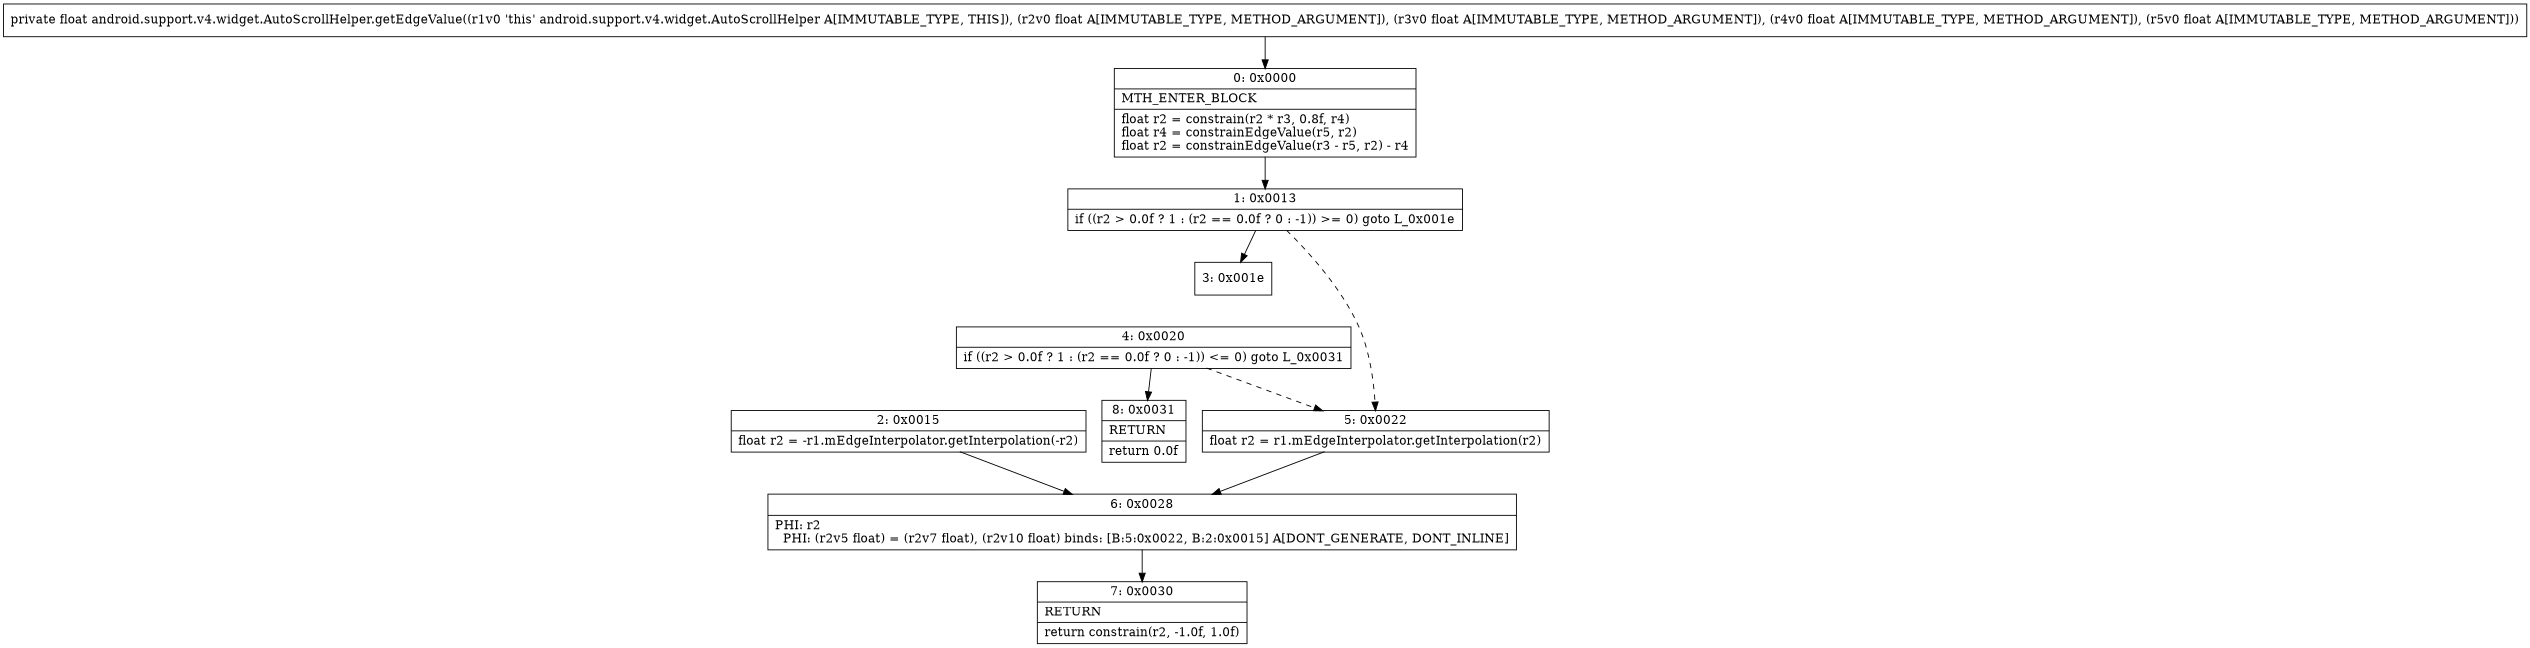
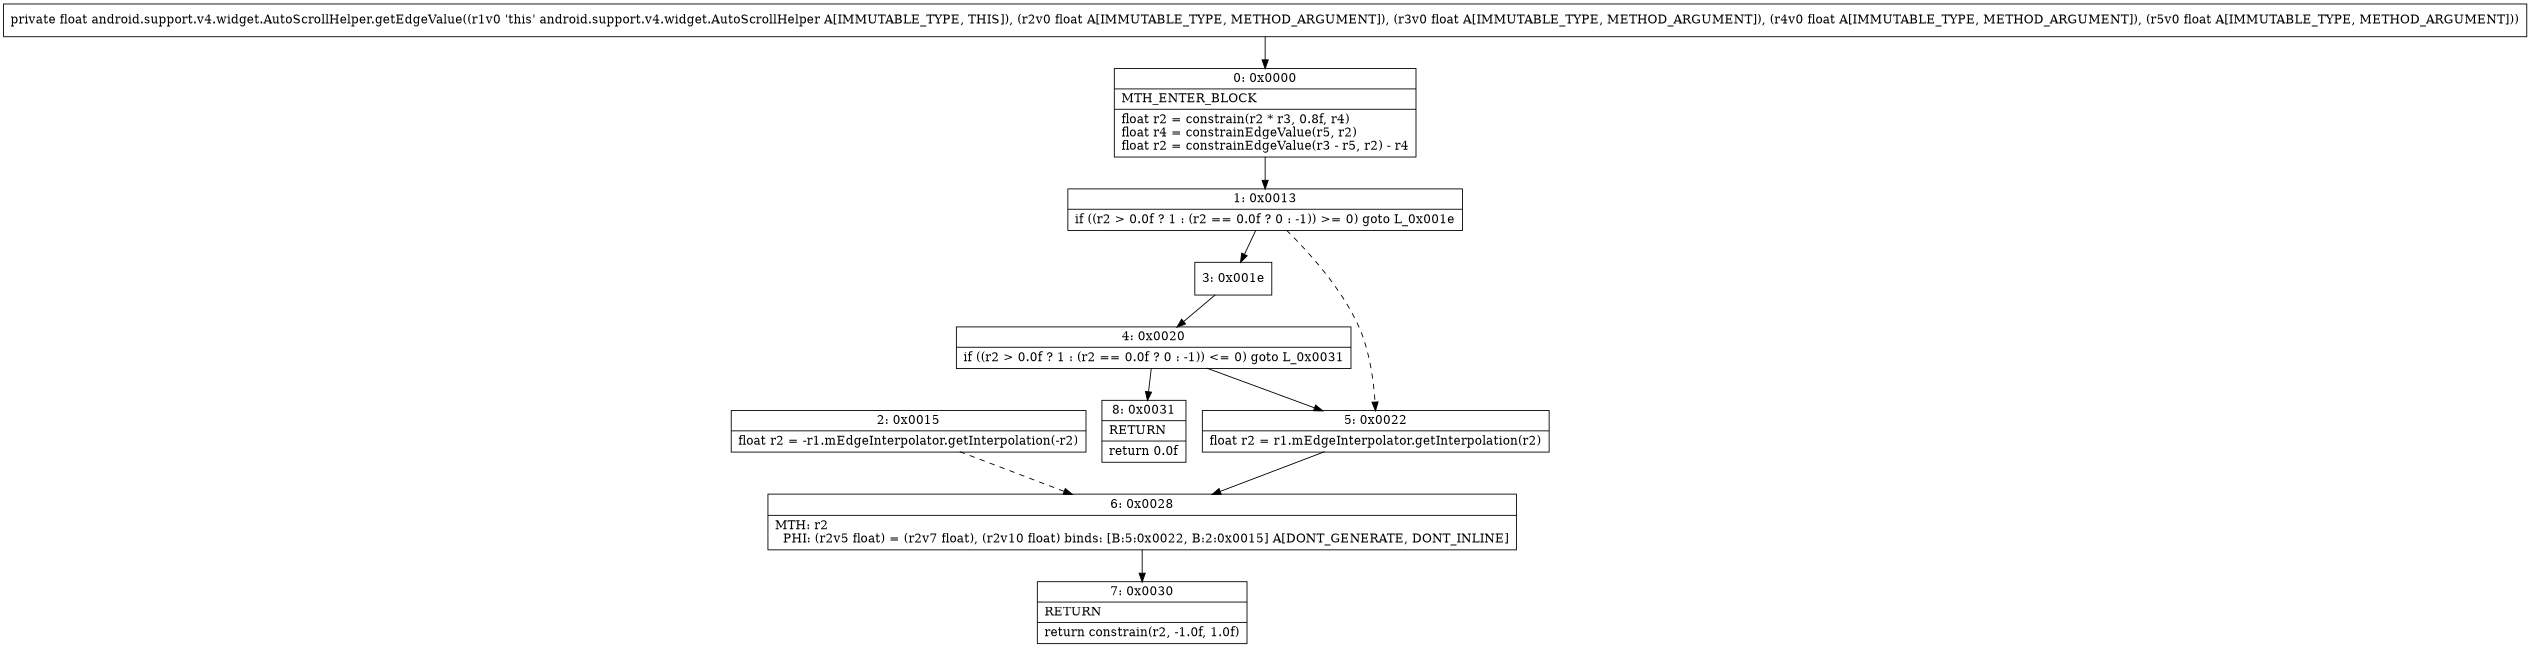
none -> (1199, 308)
(1261, 388) -> (1261, 388)
(1012, 471) -> (1012, 471)
(800, 526) -> (804, 526)
